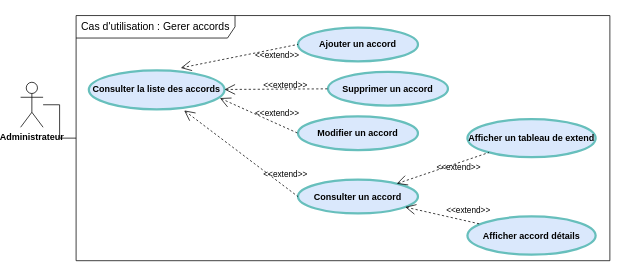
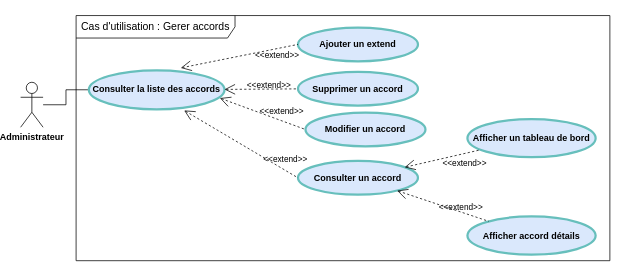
(358, 45) -> (358, 45)
(388, 89) -> (358, 89)
(60, 127) -> (66, 91)
(358, 133) -> (366, 129)
(532, 138) -> (532, 138)
(358, 197) -> (358, 178)
